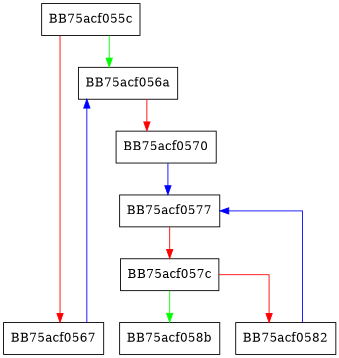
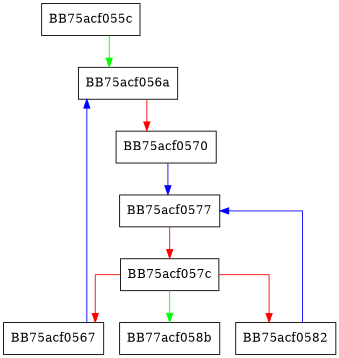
(60, 175) -> (95, 282)
(170, 338) -> (170, 338)
